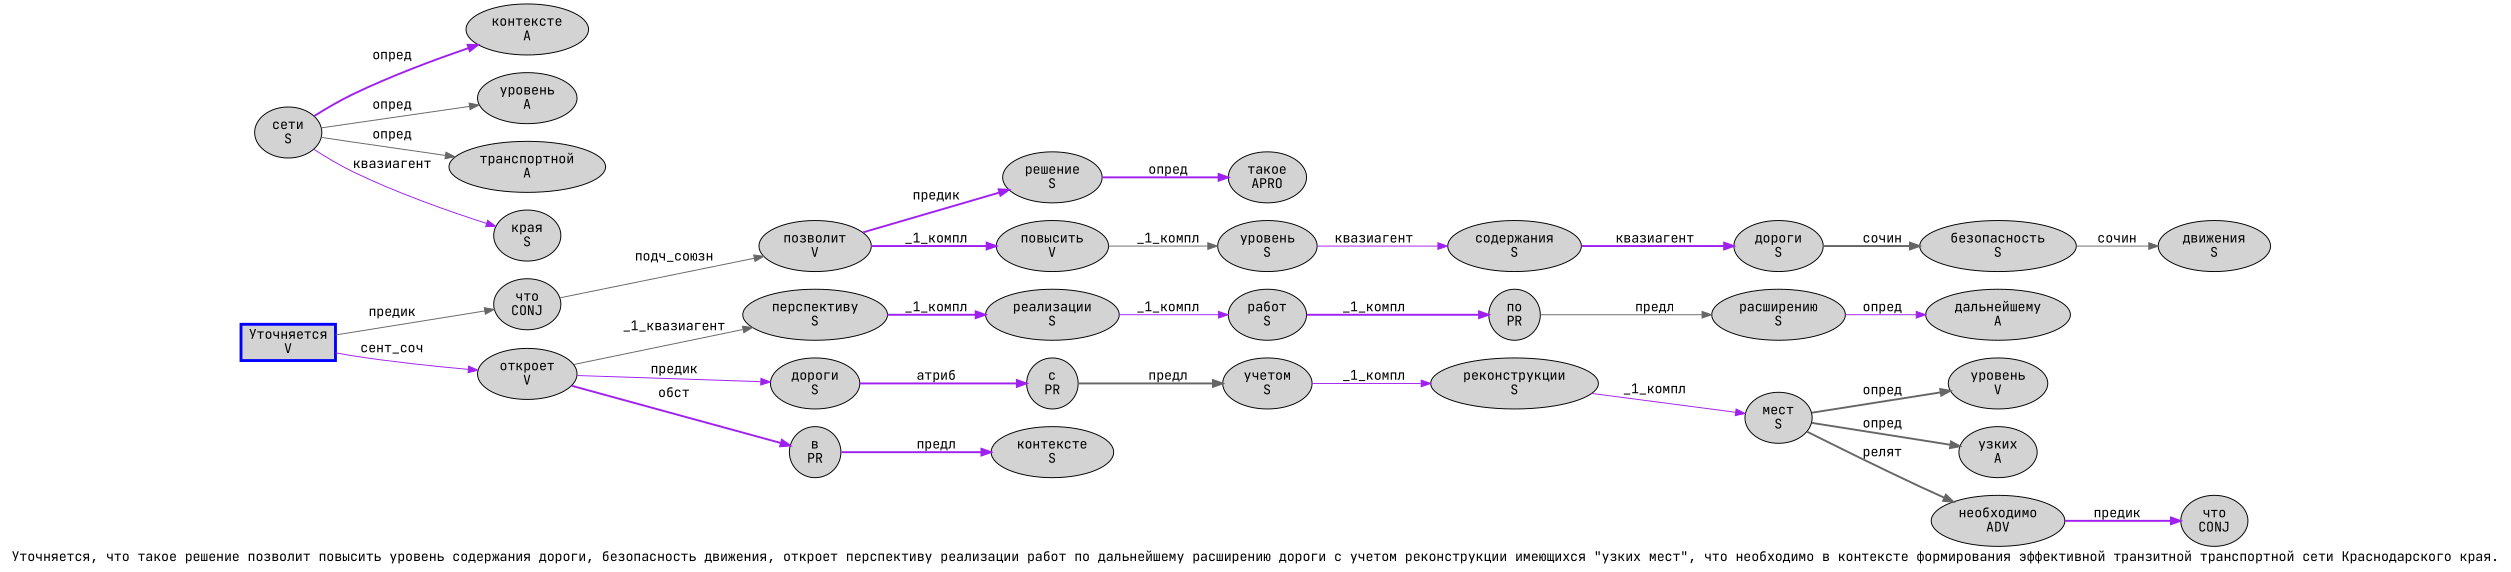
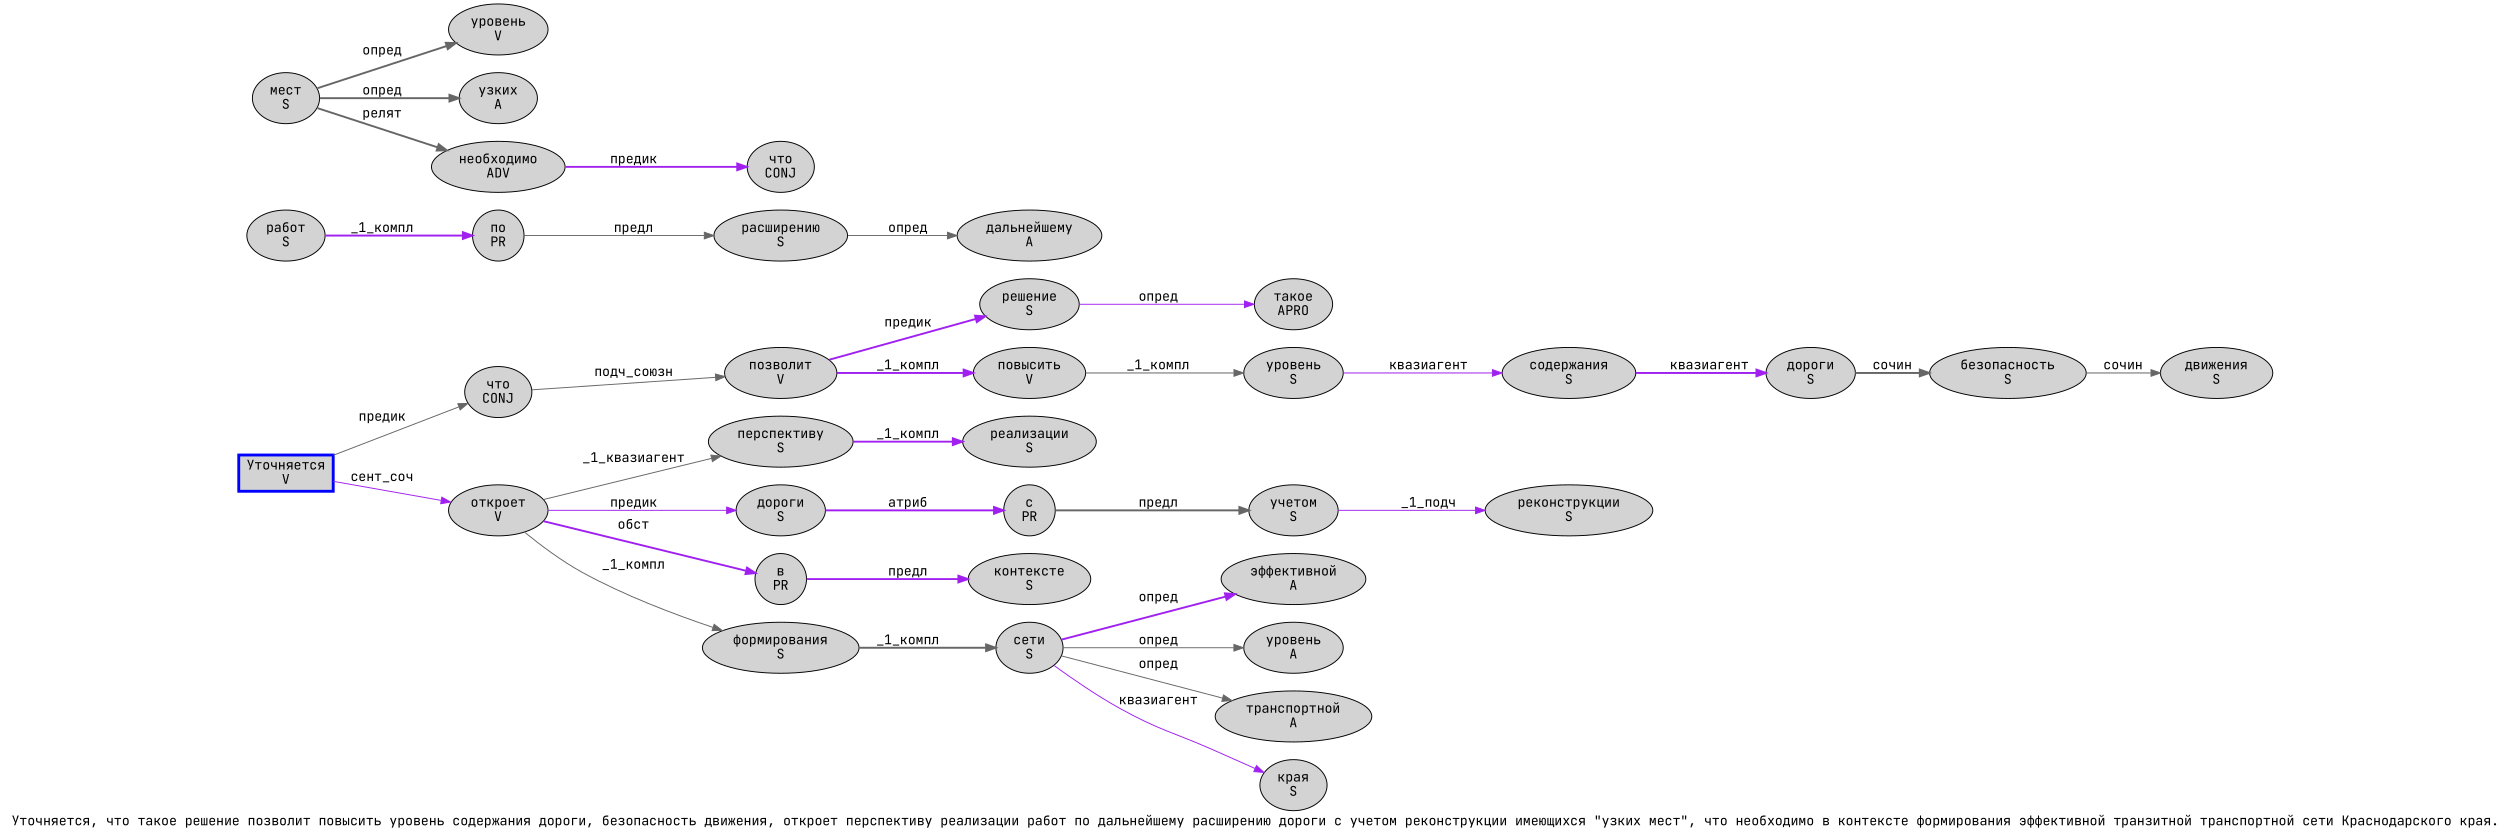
(527, 29) -> (1293, 579)
(1160, 177) -> (1162, 304)
(1169, 315) -> none
(1881, 315) -> (898, 236)
(1374, 376) -> (1428, 503)
(1664, 403) -> none
none -> (781, 648)
